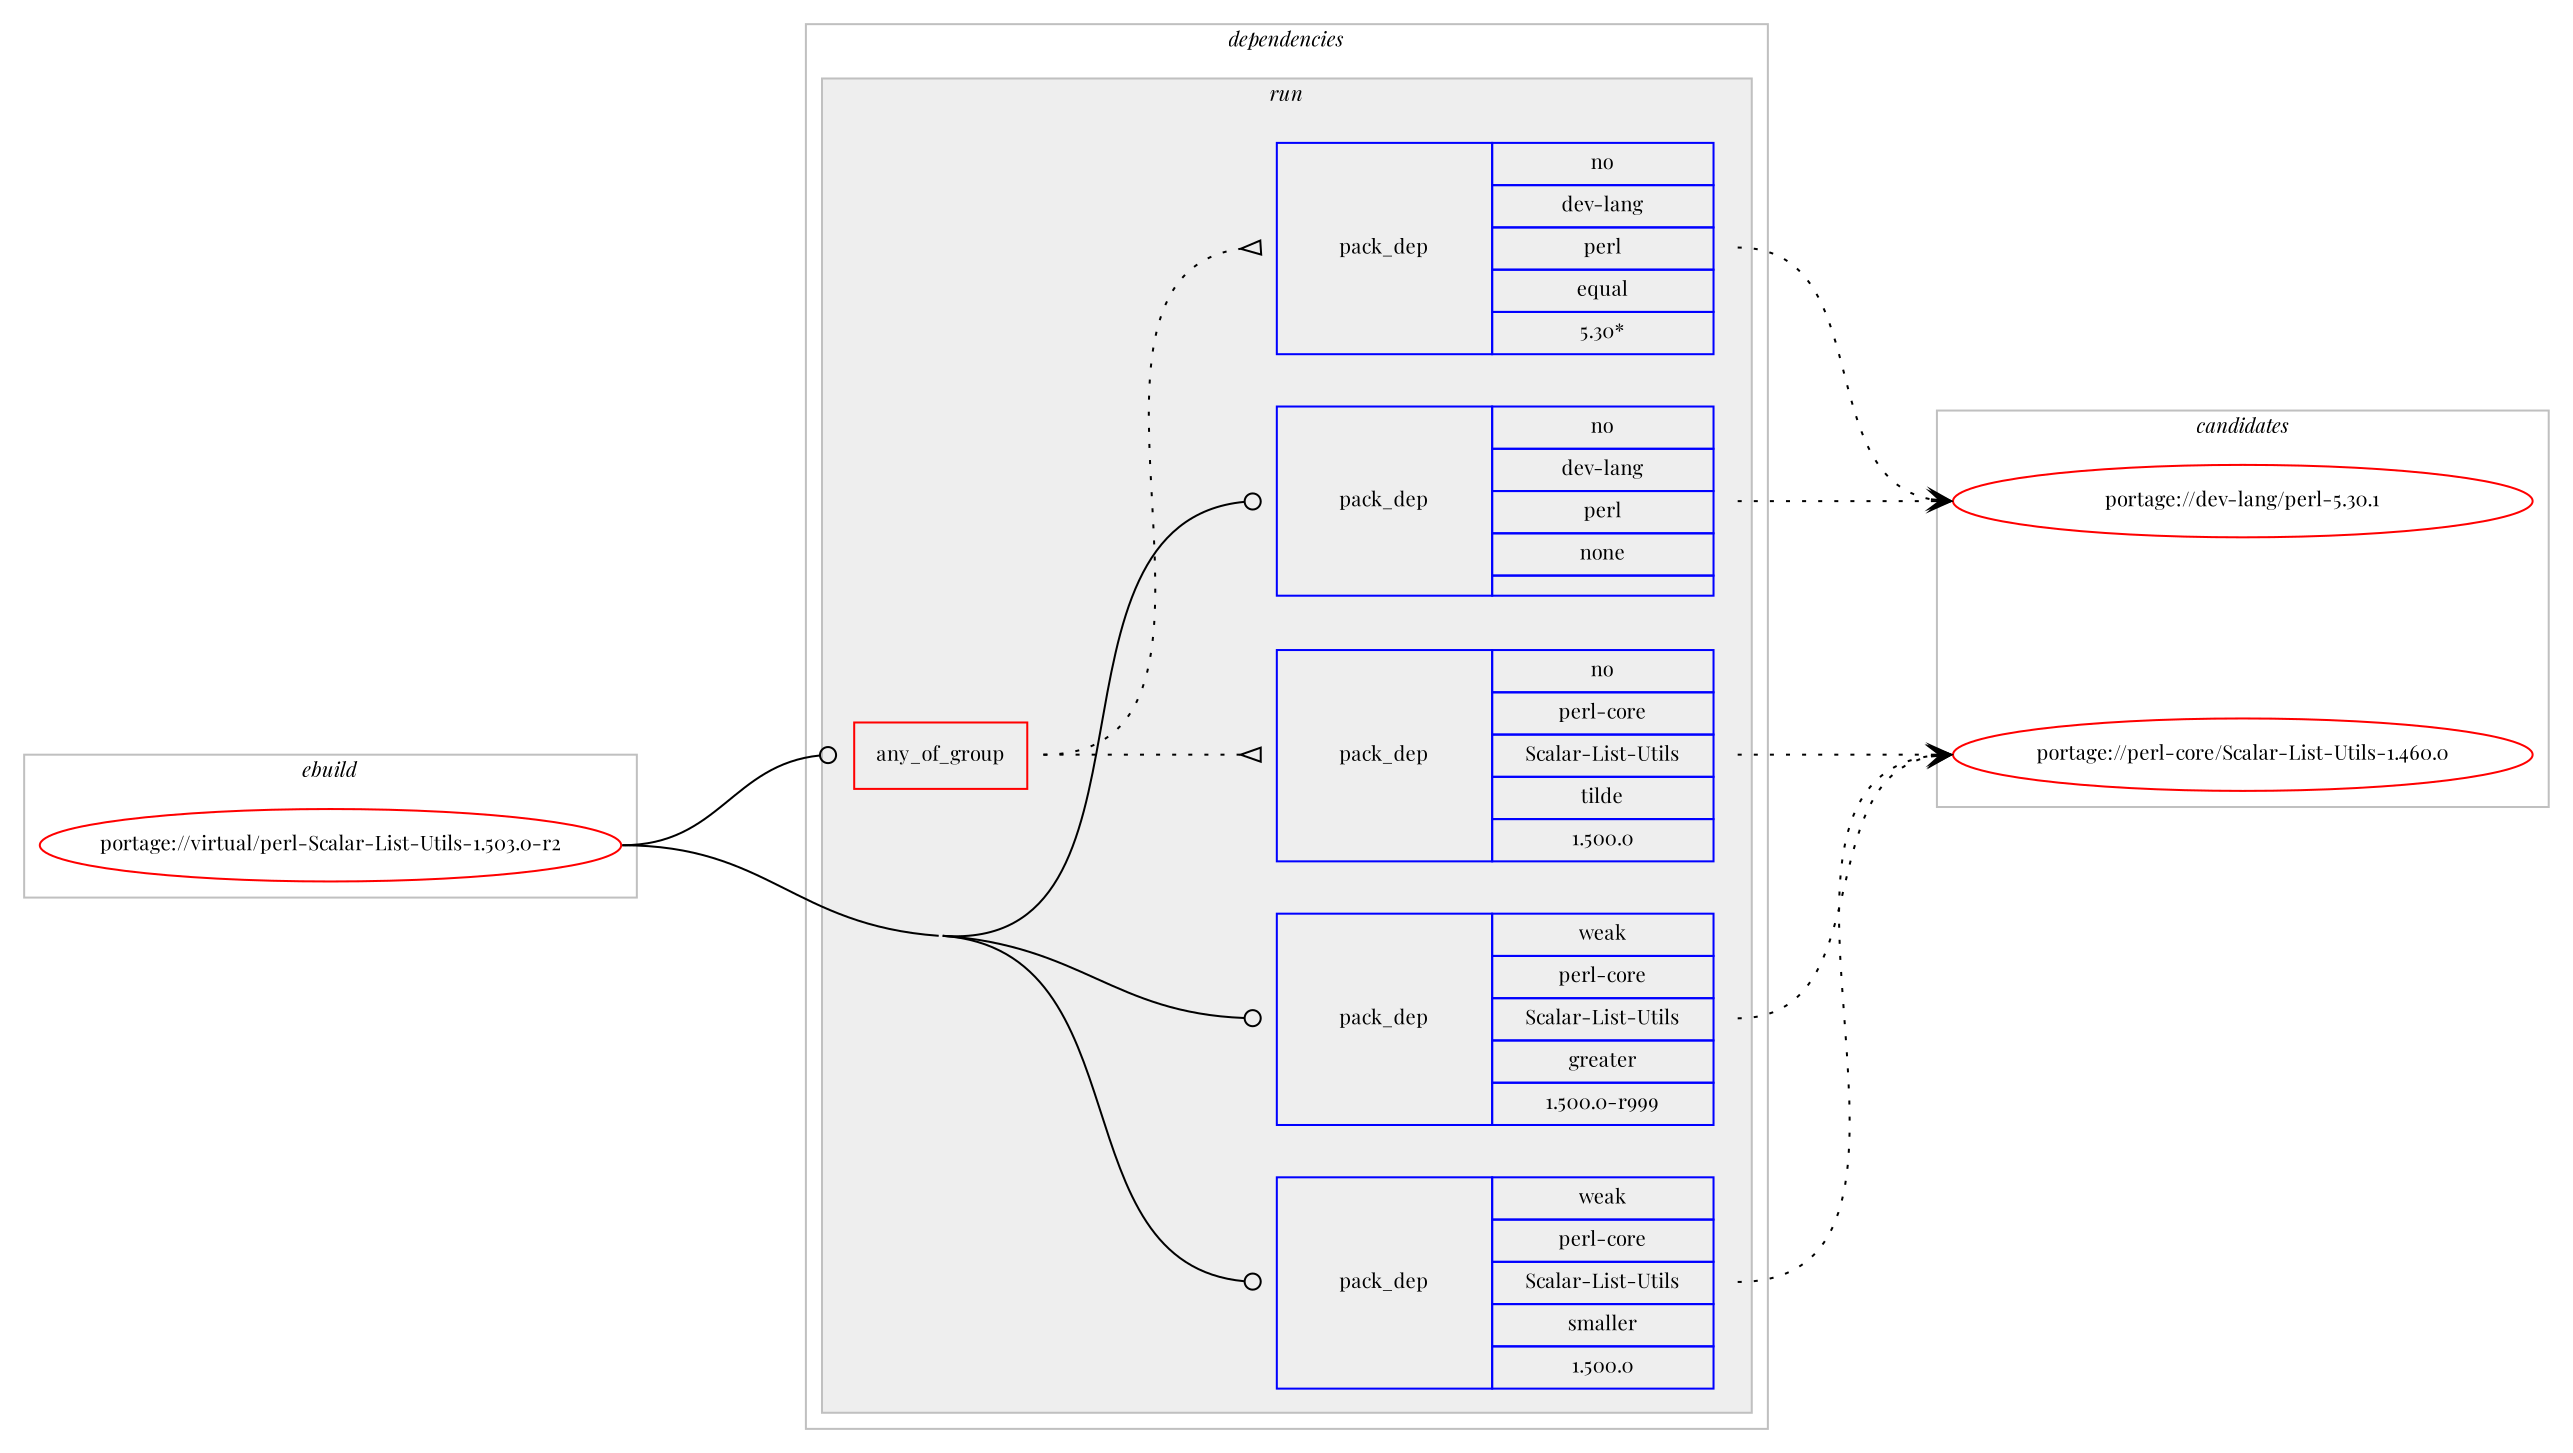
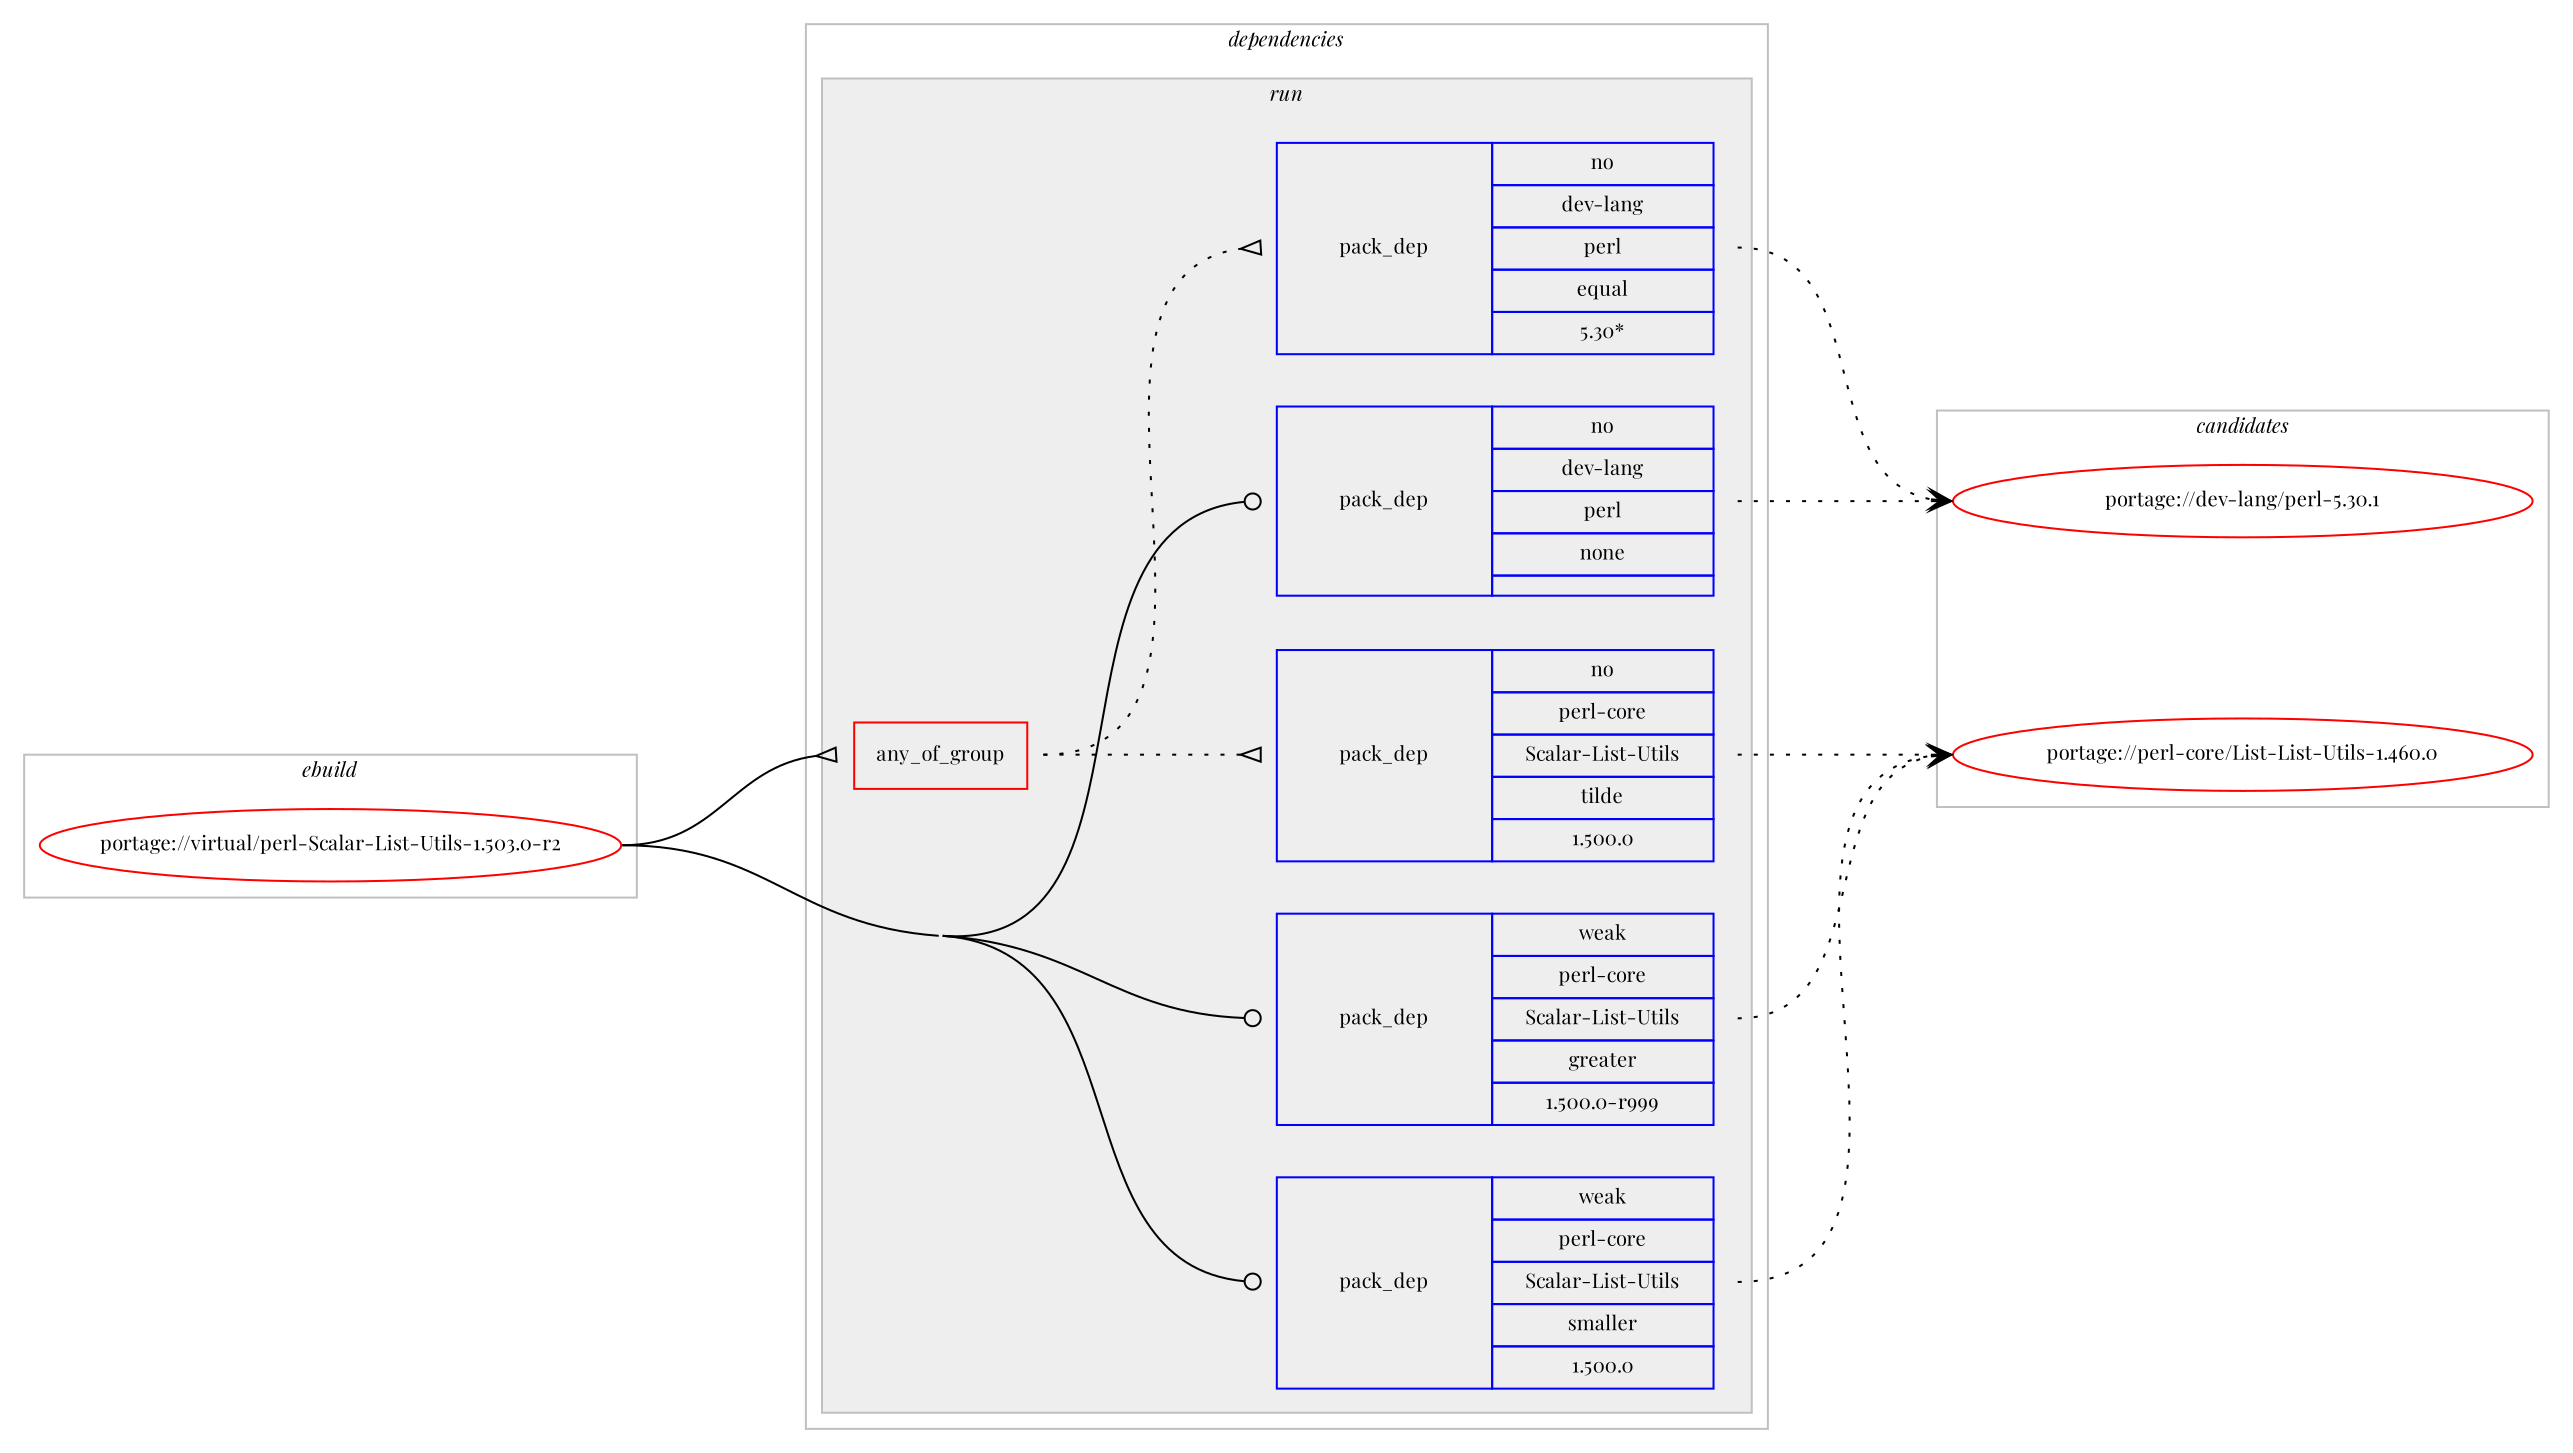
(2243, 755) -> (2243, 755)
(723, 805) -> (721, 806)
